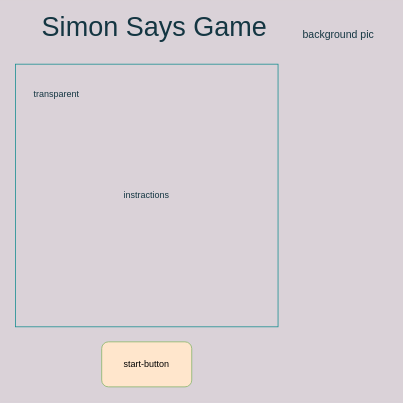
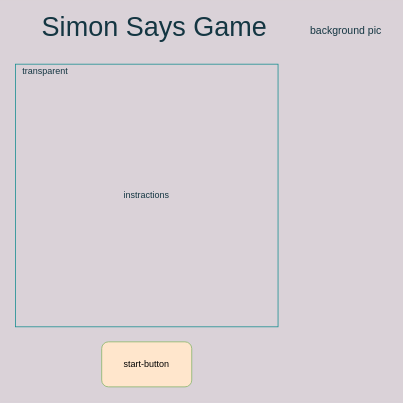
(338, 34) -> (345, 30)
(57, 94) -> (45, 72)
